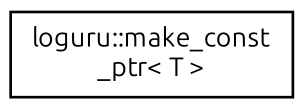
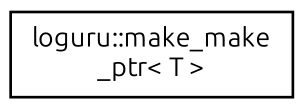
(152, 55) -> (152, 55)
